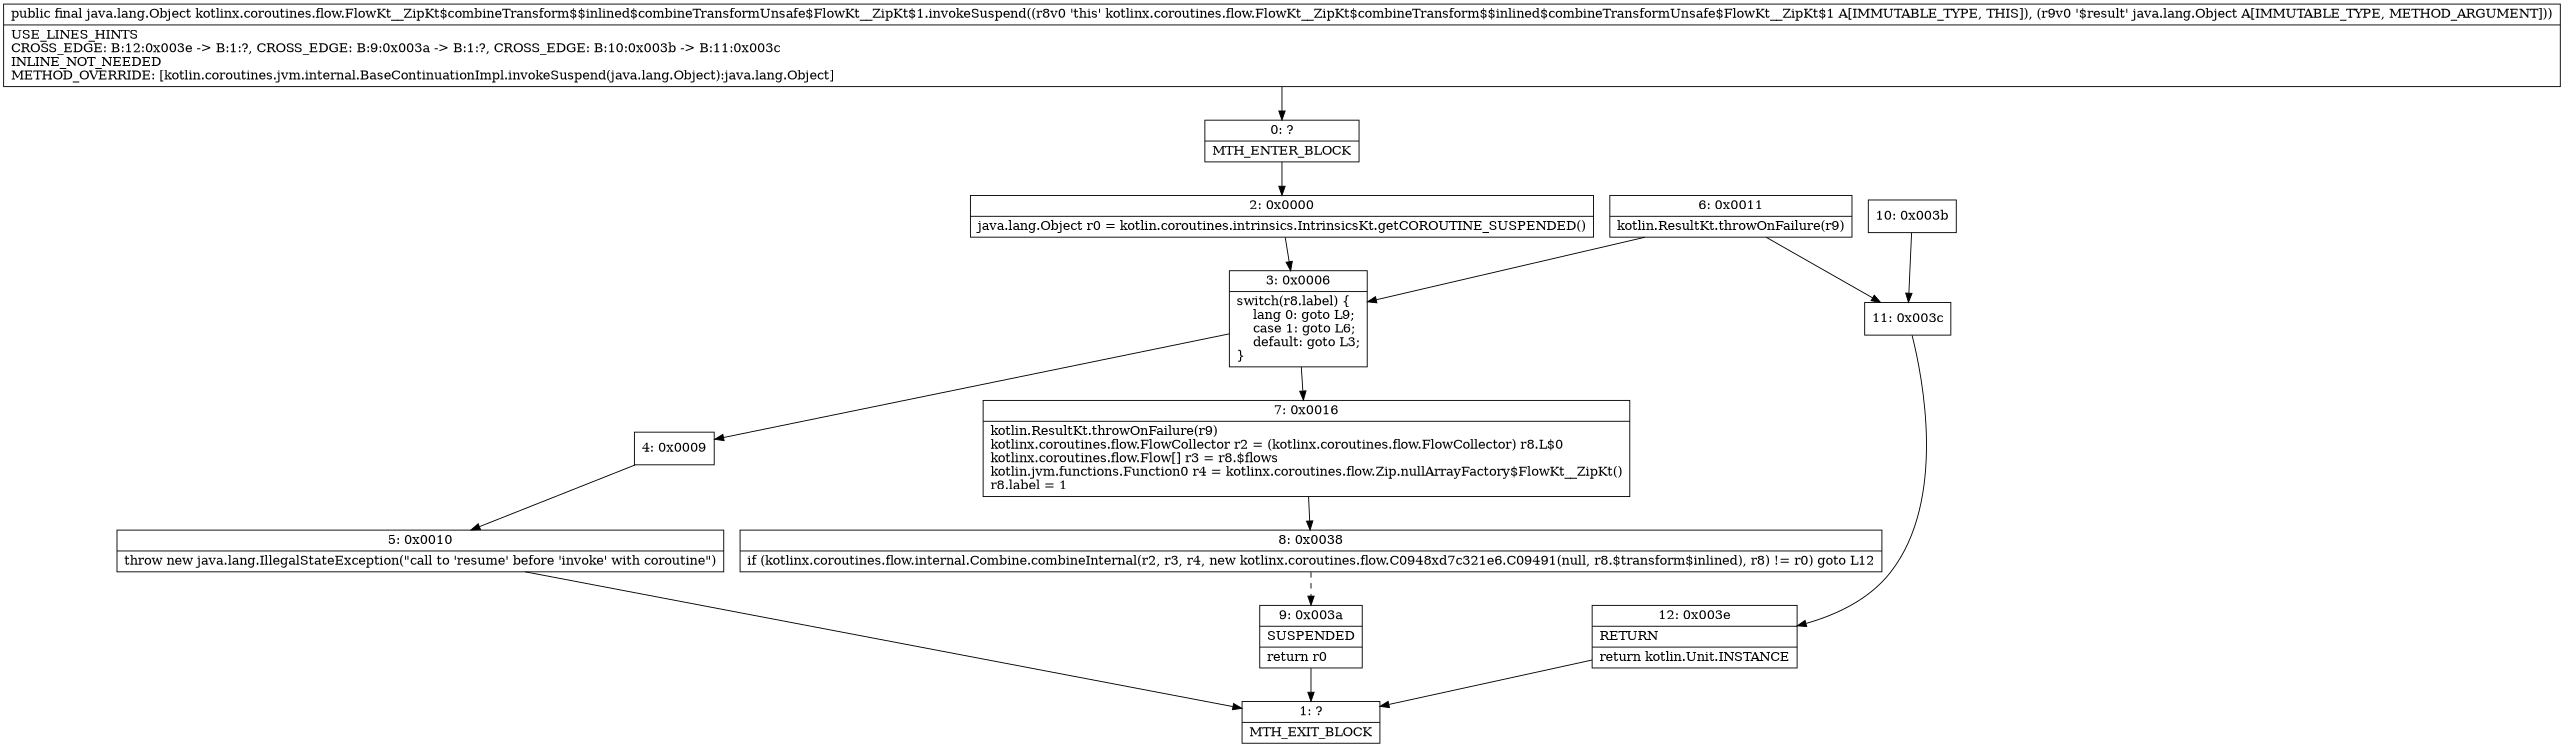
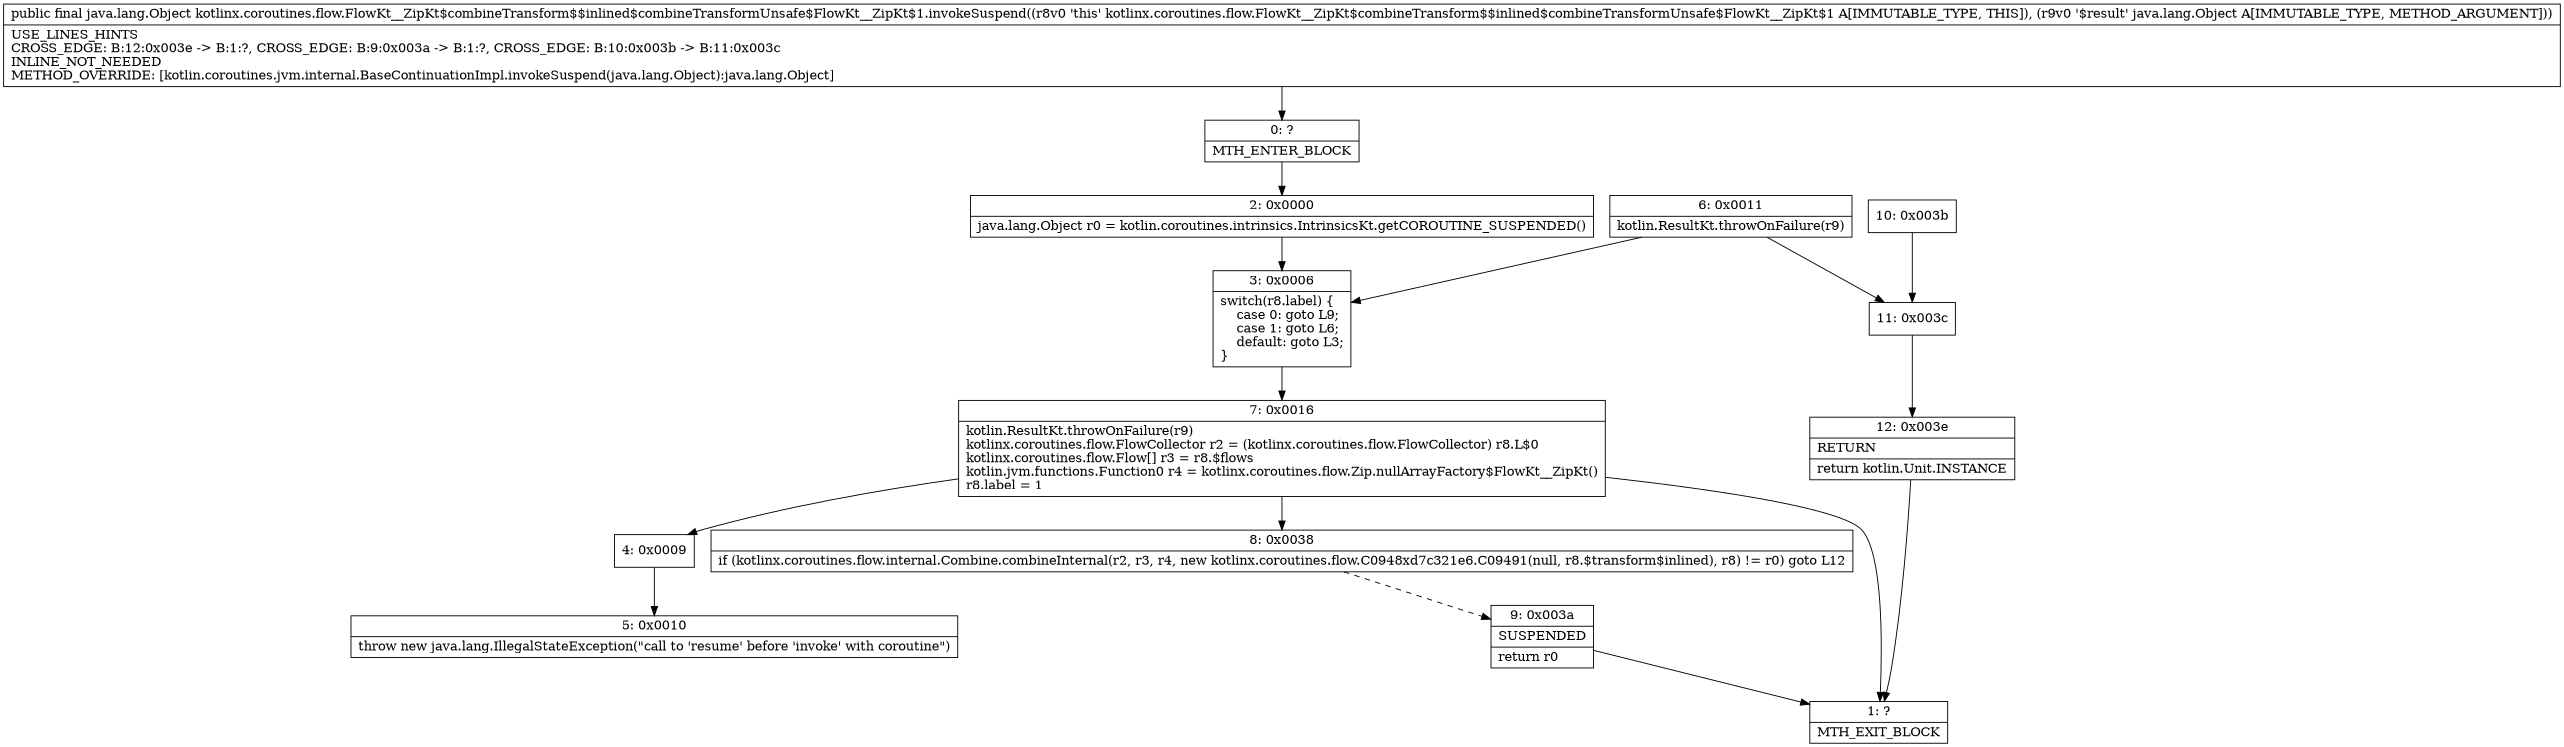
(1296, 315) -> (1280, 315)
(976, 386) -> (826, 501)
(879, 639) -> (1817, 511)
